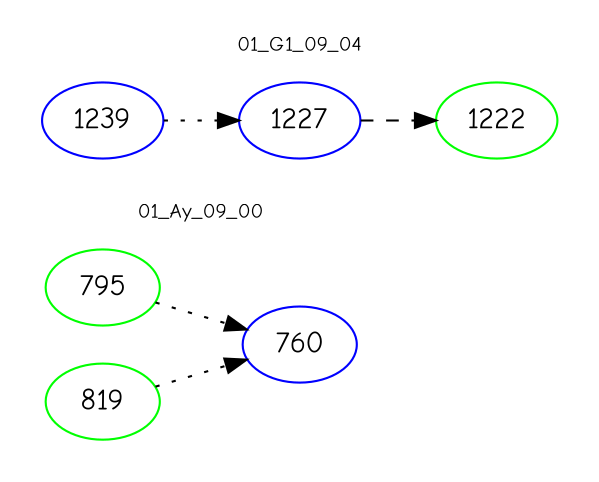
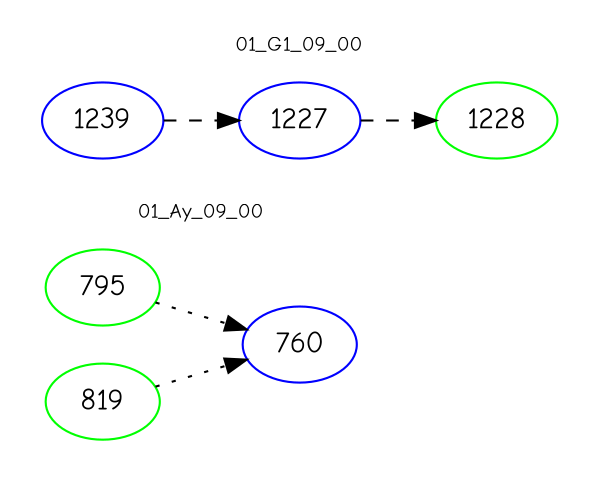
(300, 45) -> (300, 45)
(191, 120) -> (191, 120)
(497, 120) -> (497, 120)
